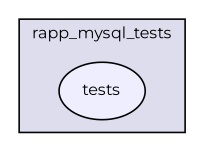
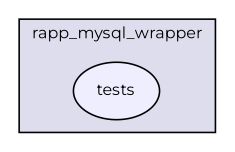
(102, 34) -> (117, 34)
